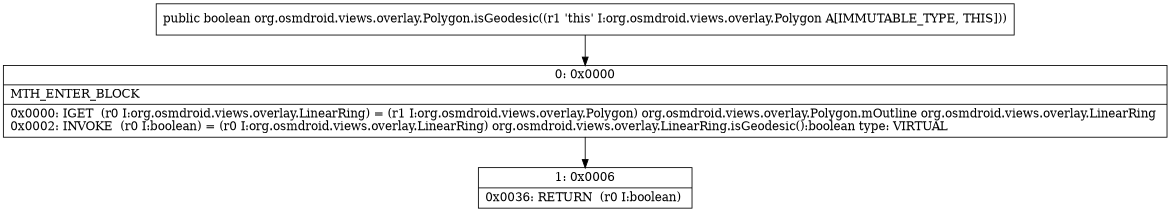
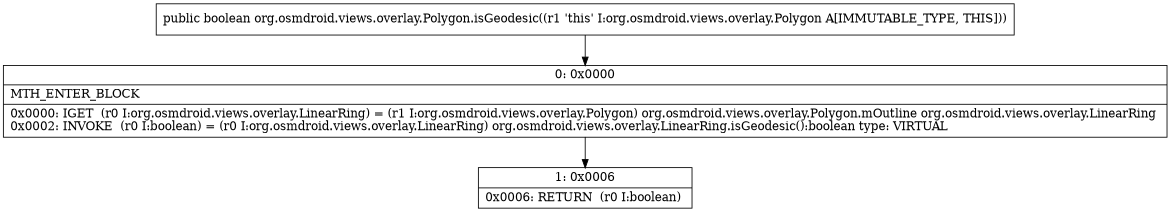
(585, 198) -> (585, 198)
